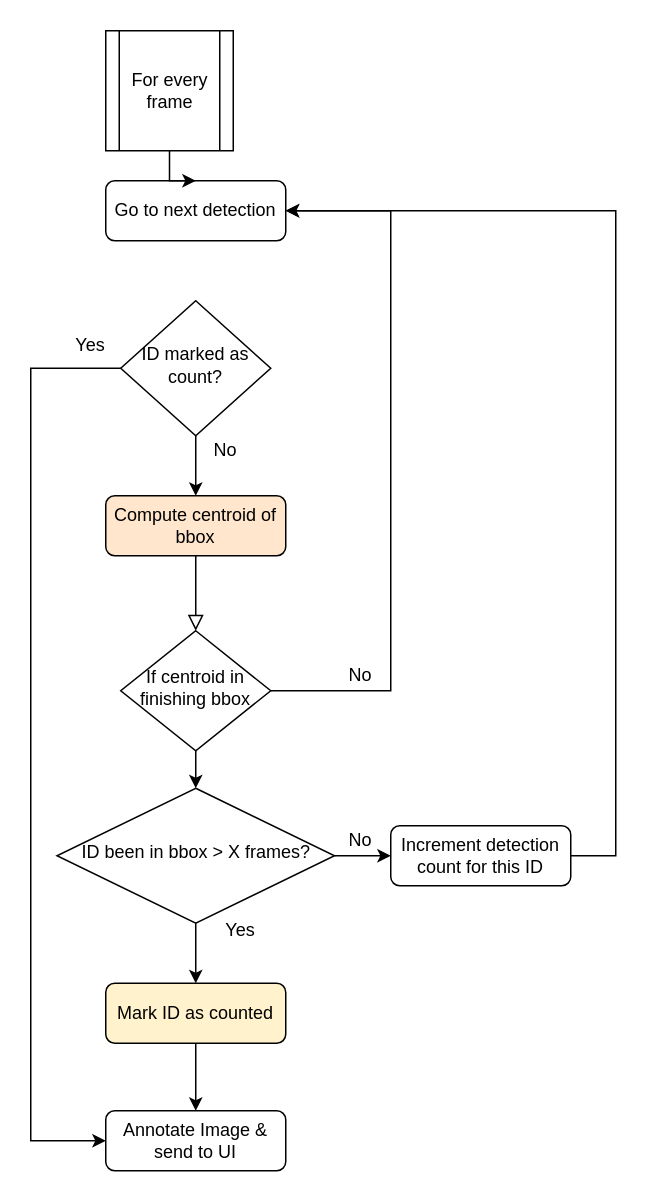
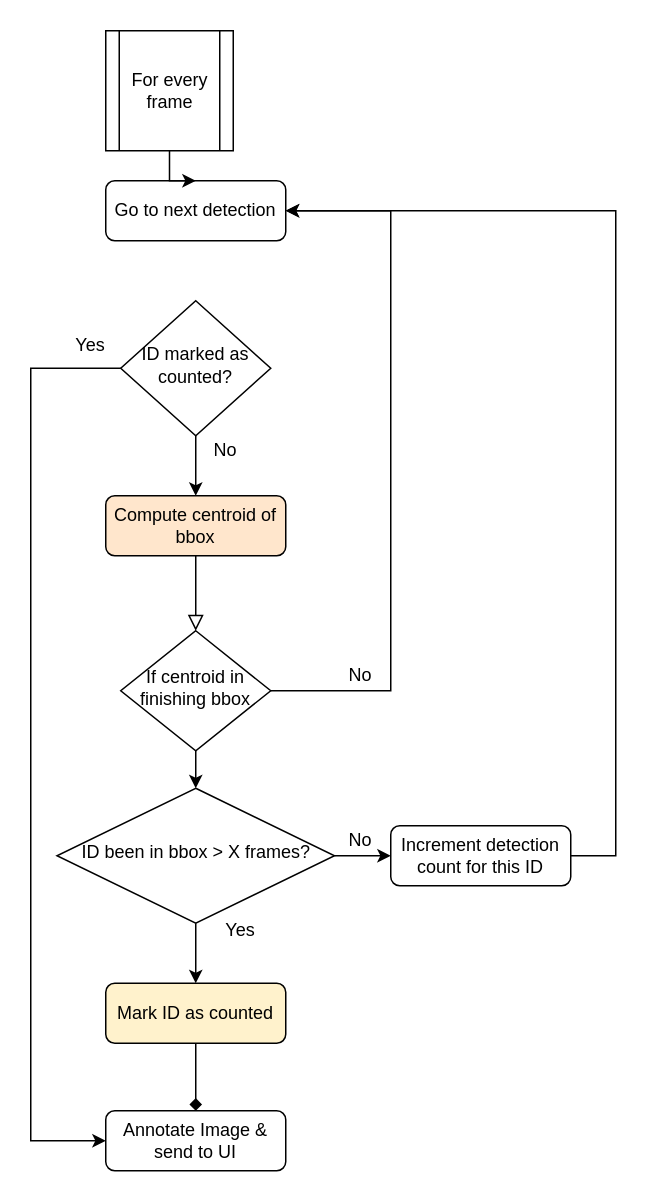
(196, 365) -> (196, 365)
(196, 1099) -> (196, 1098)
